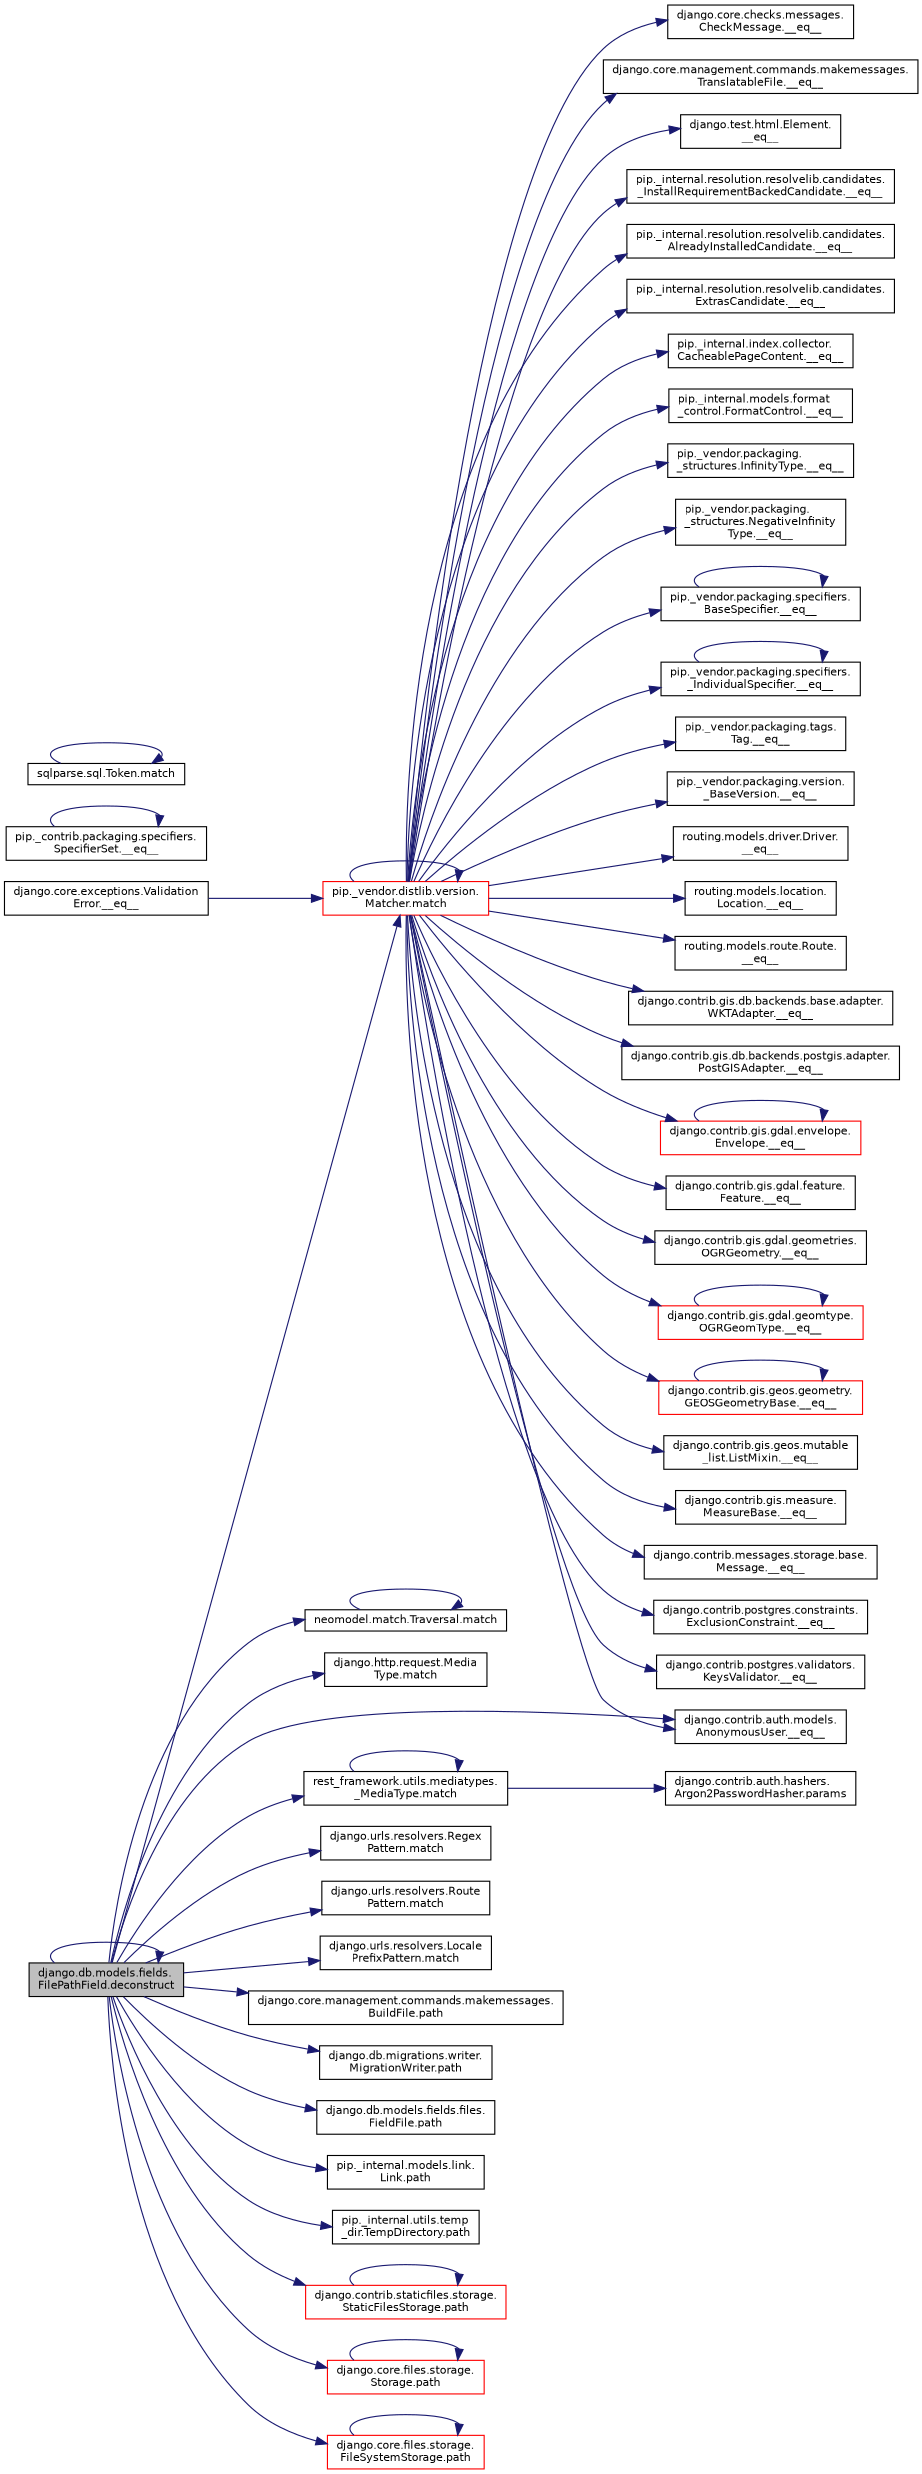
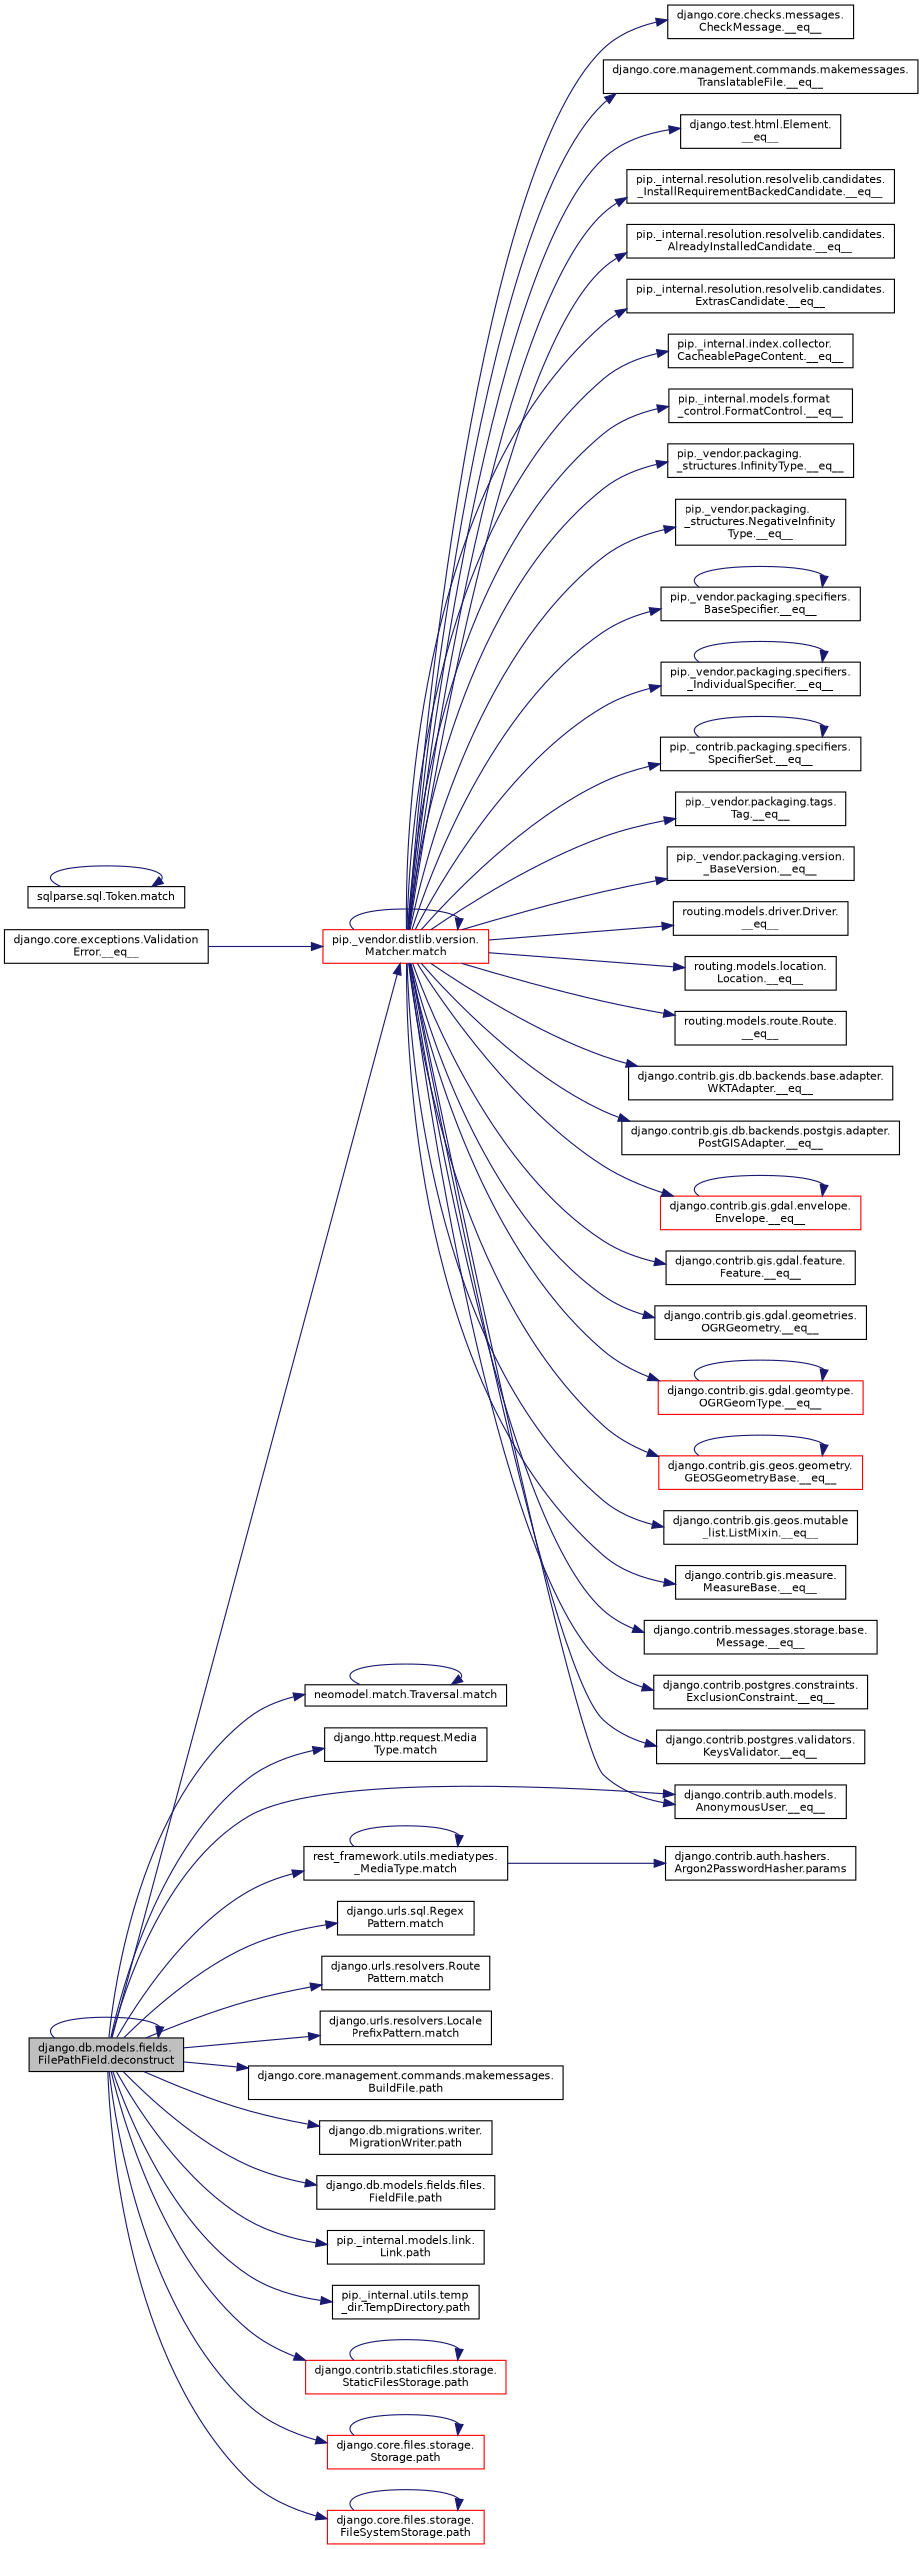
none -> (524, 832)
(406, 1843) -> (406, 1918)
